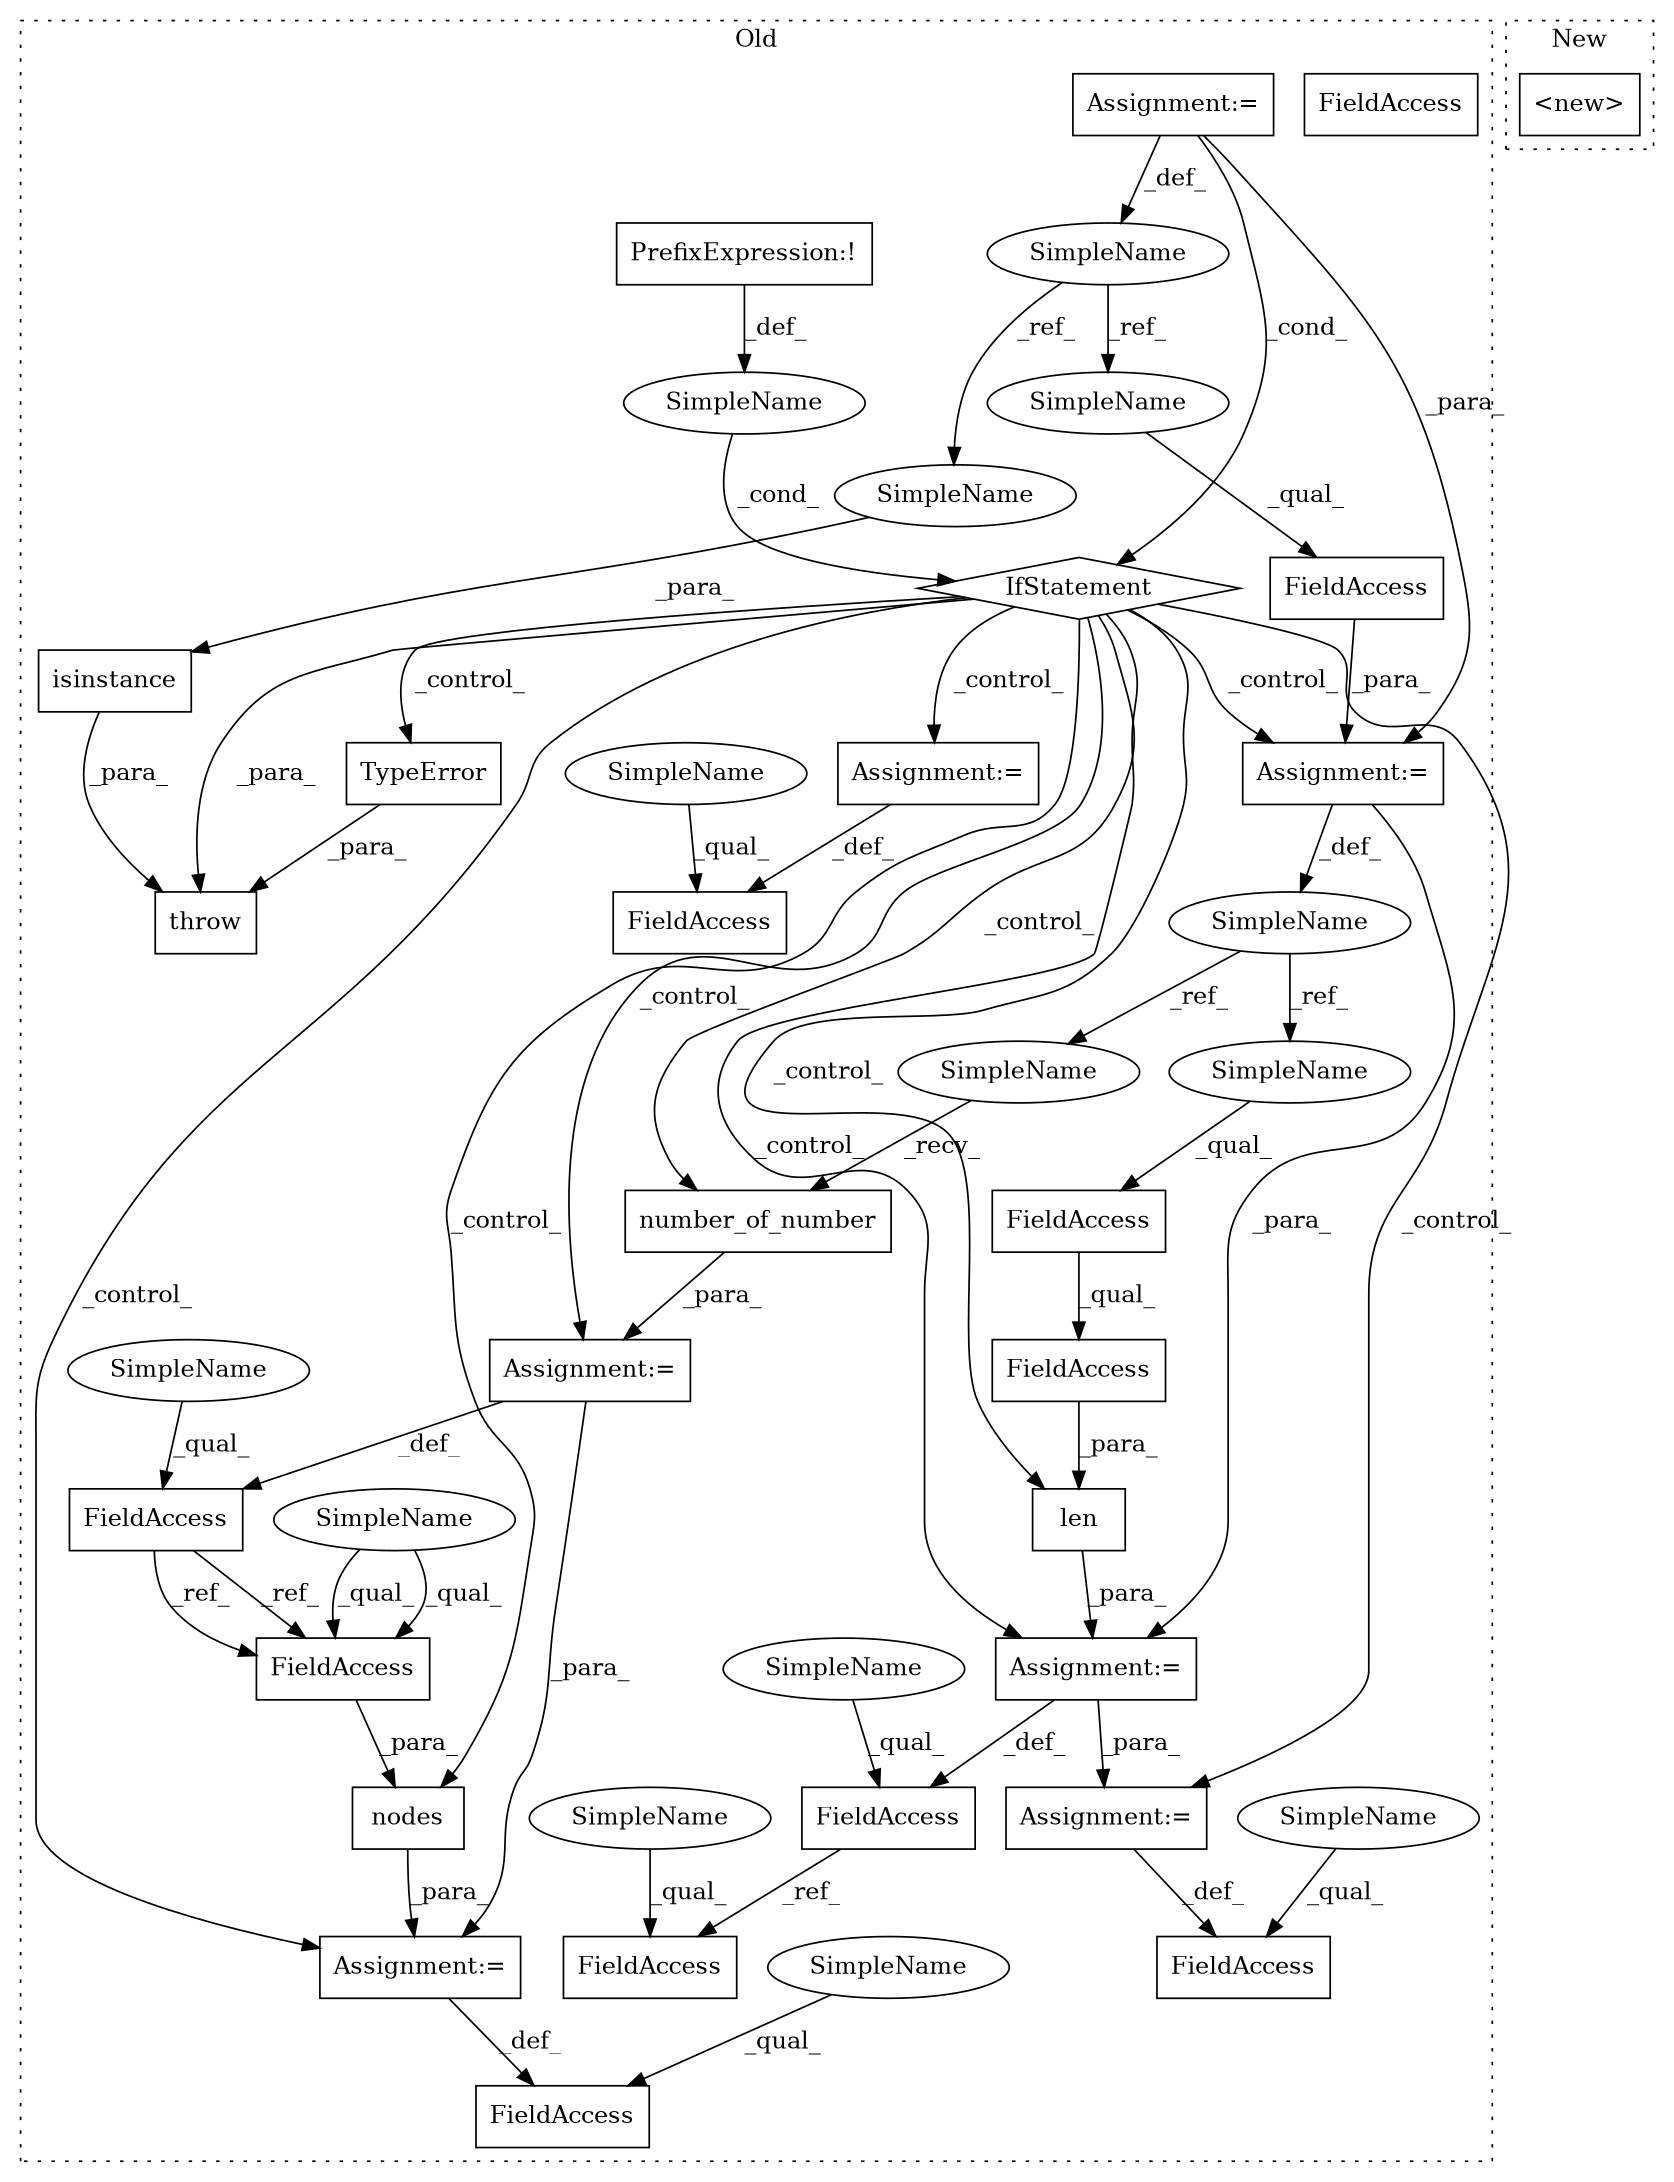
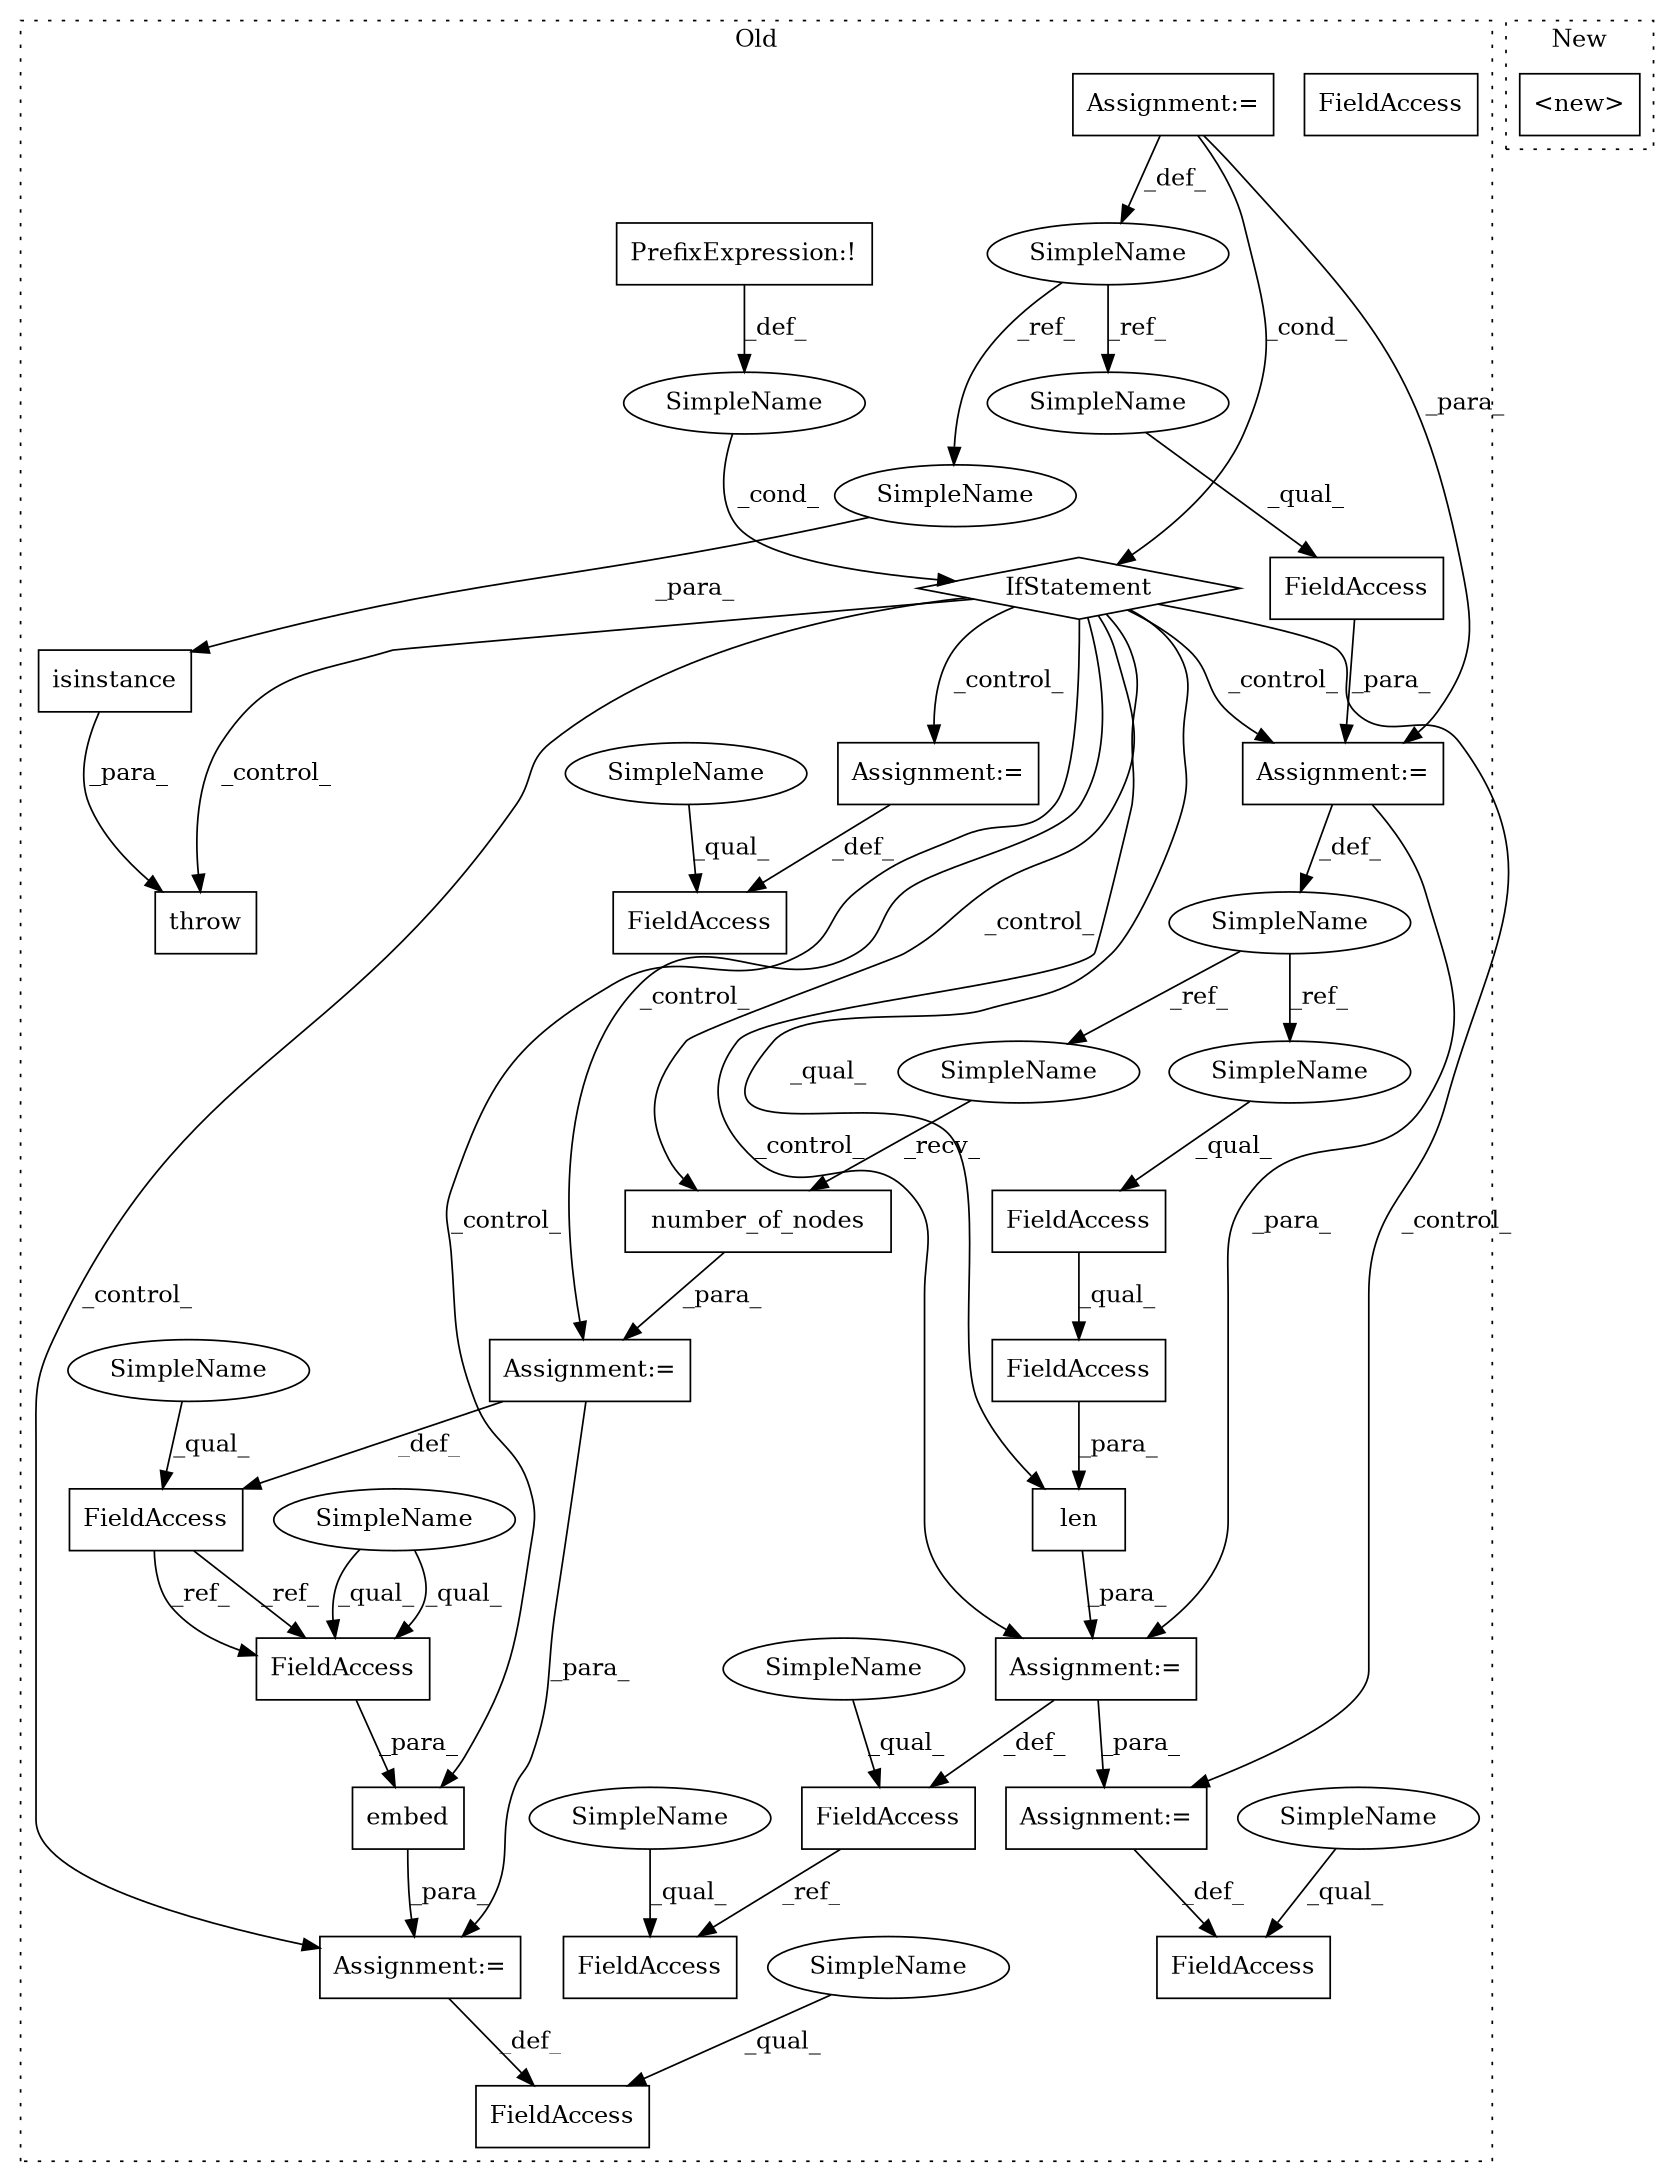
(276, 774) -> (276, 774)
(424, 774) -> none
(828, 1072) -> (828, 1072)
(758, 1221) -> (758, 1221)
(408, 1818) -> (408, 1818)
